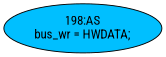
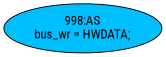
(83, 28) -> (83, 28)
